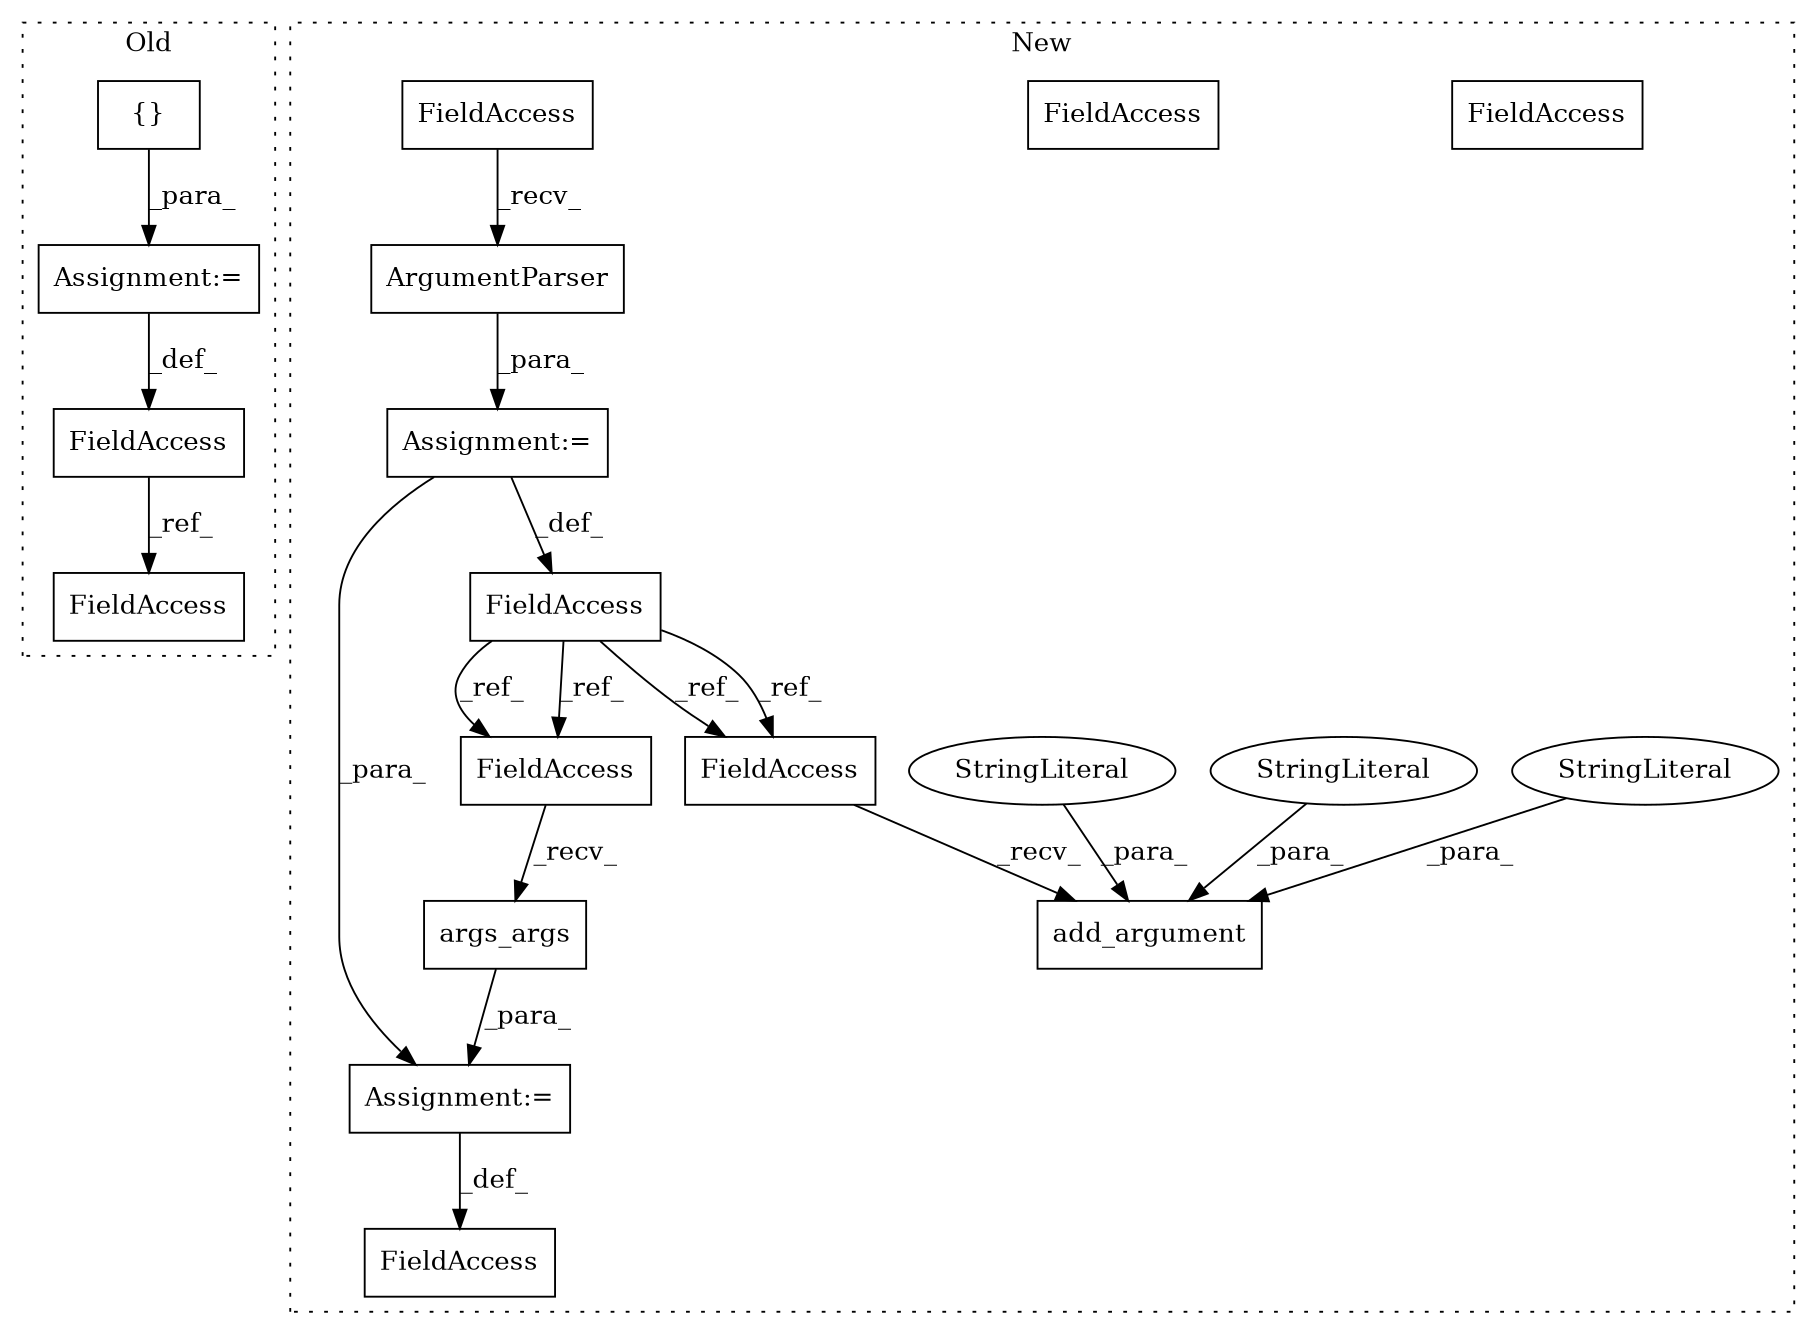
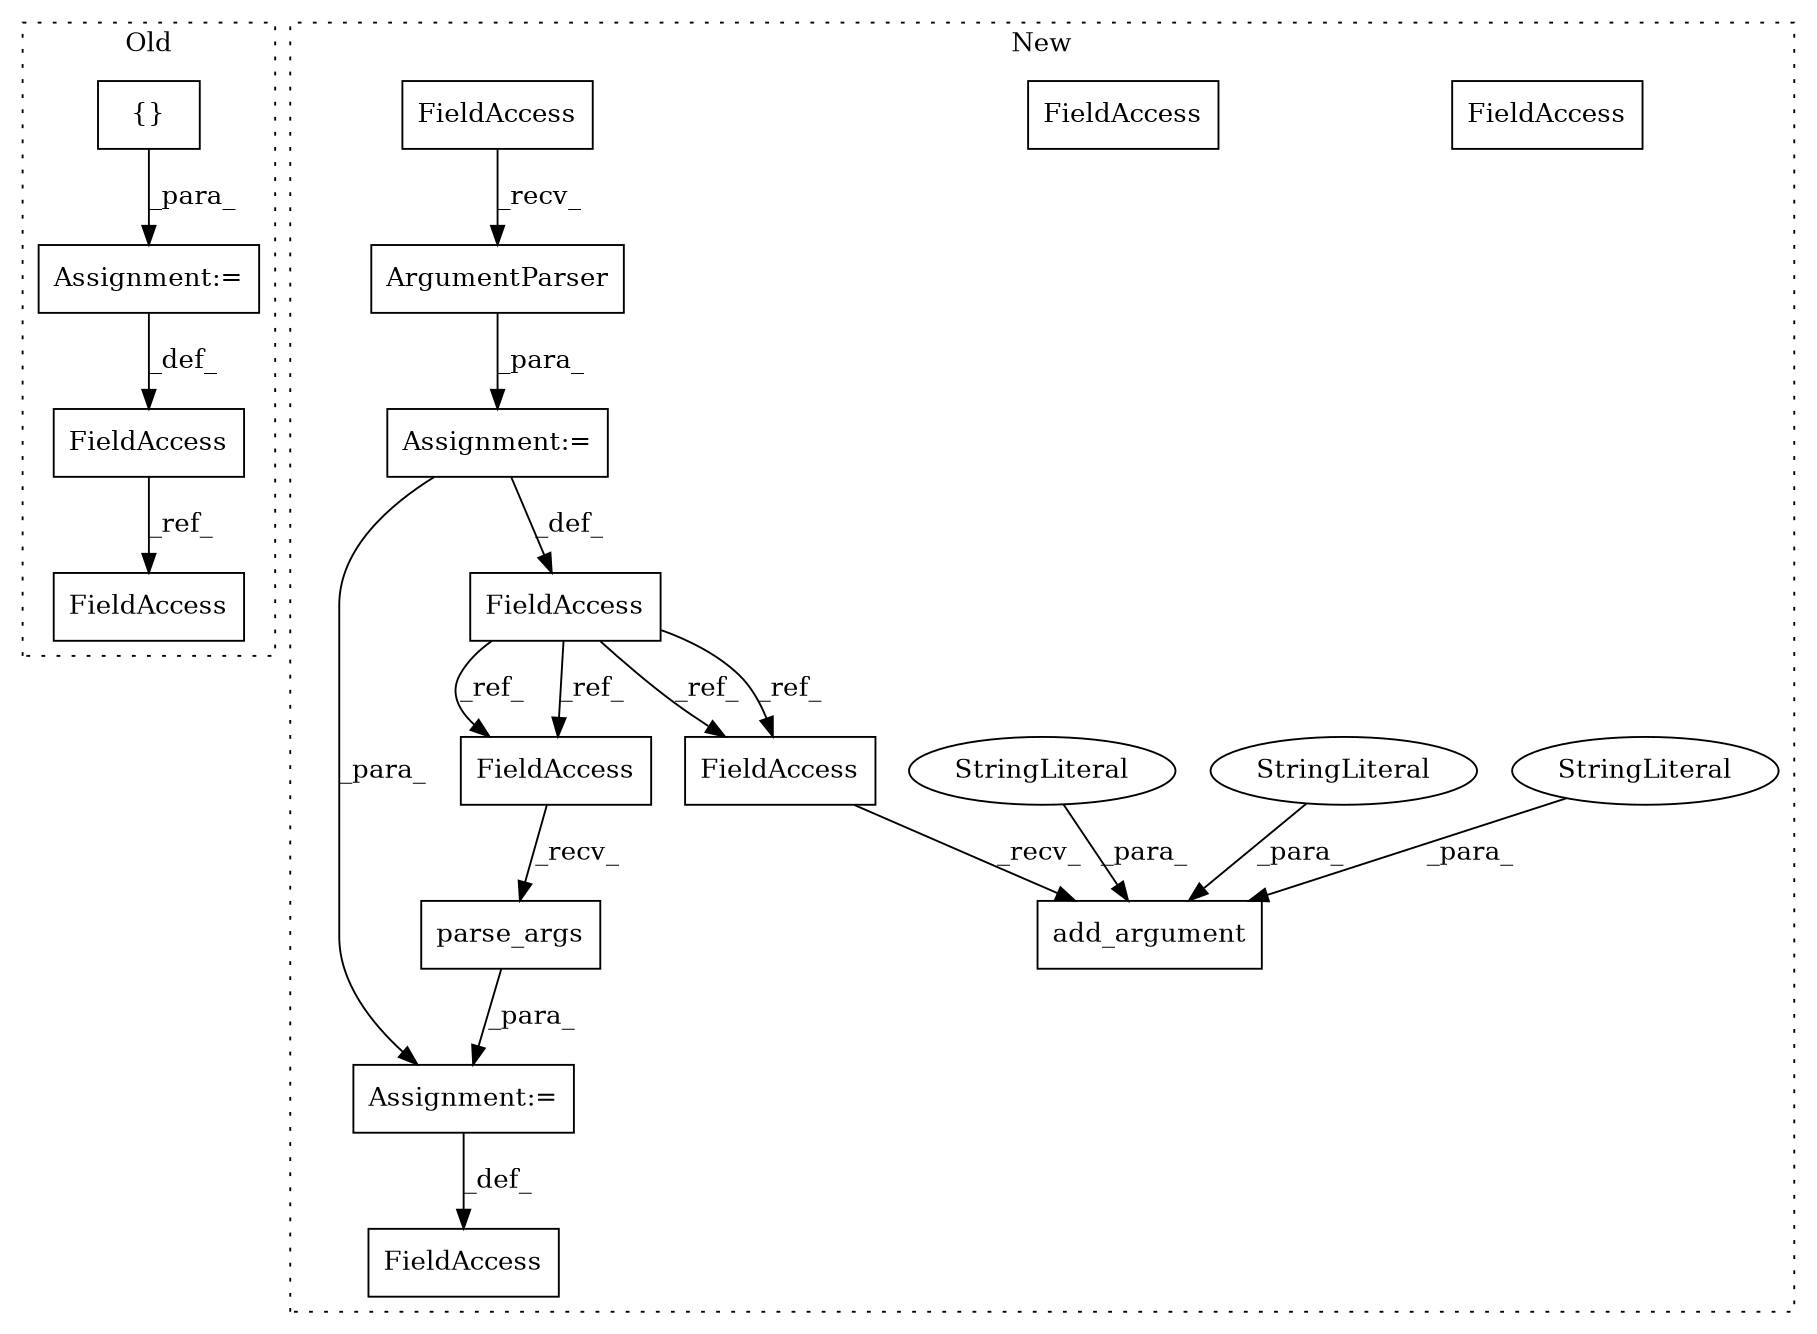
(505, 935) -> (511, 935)
